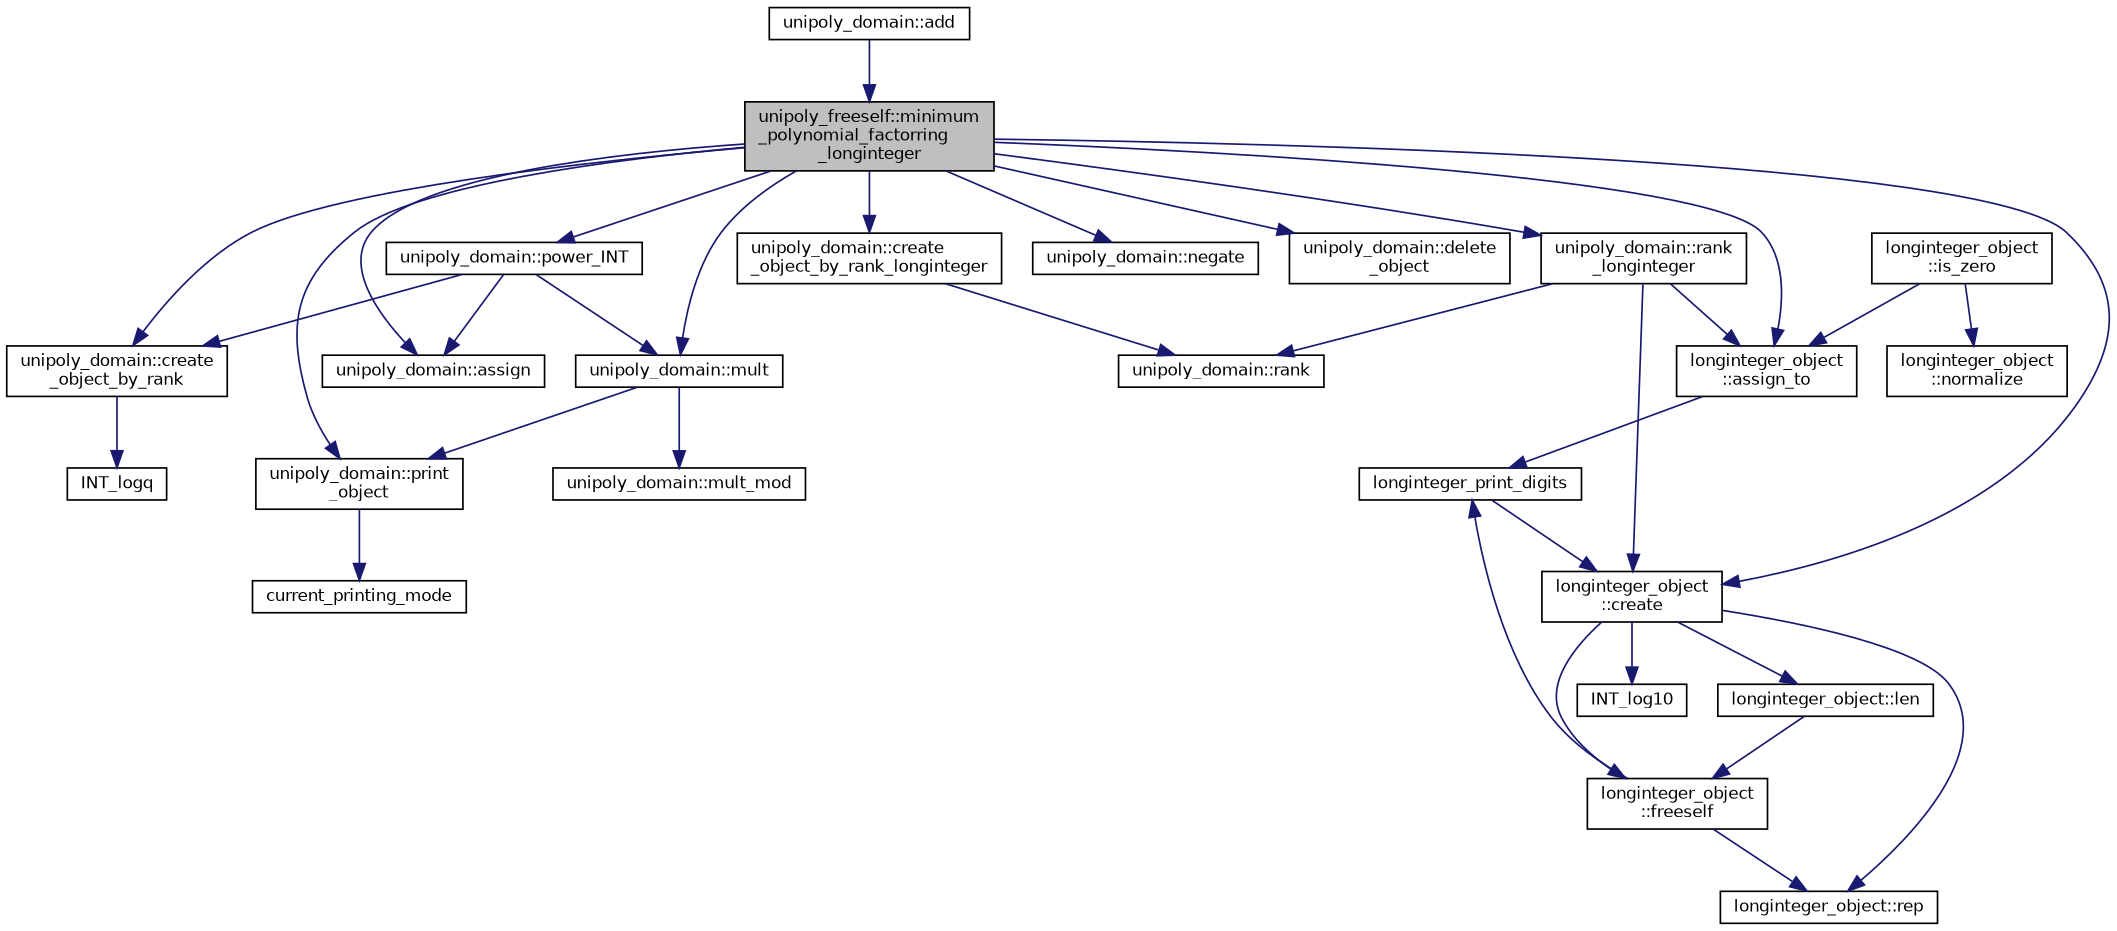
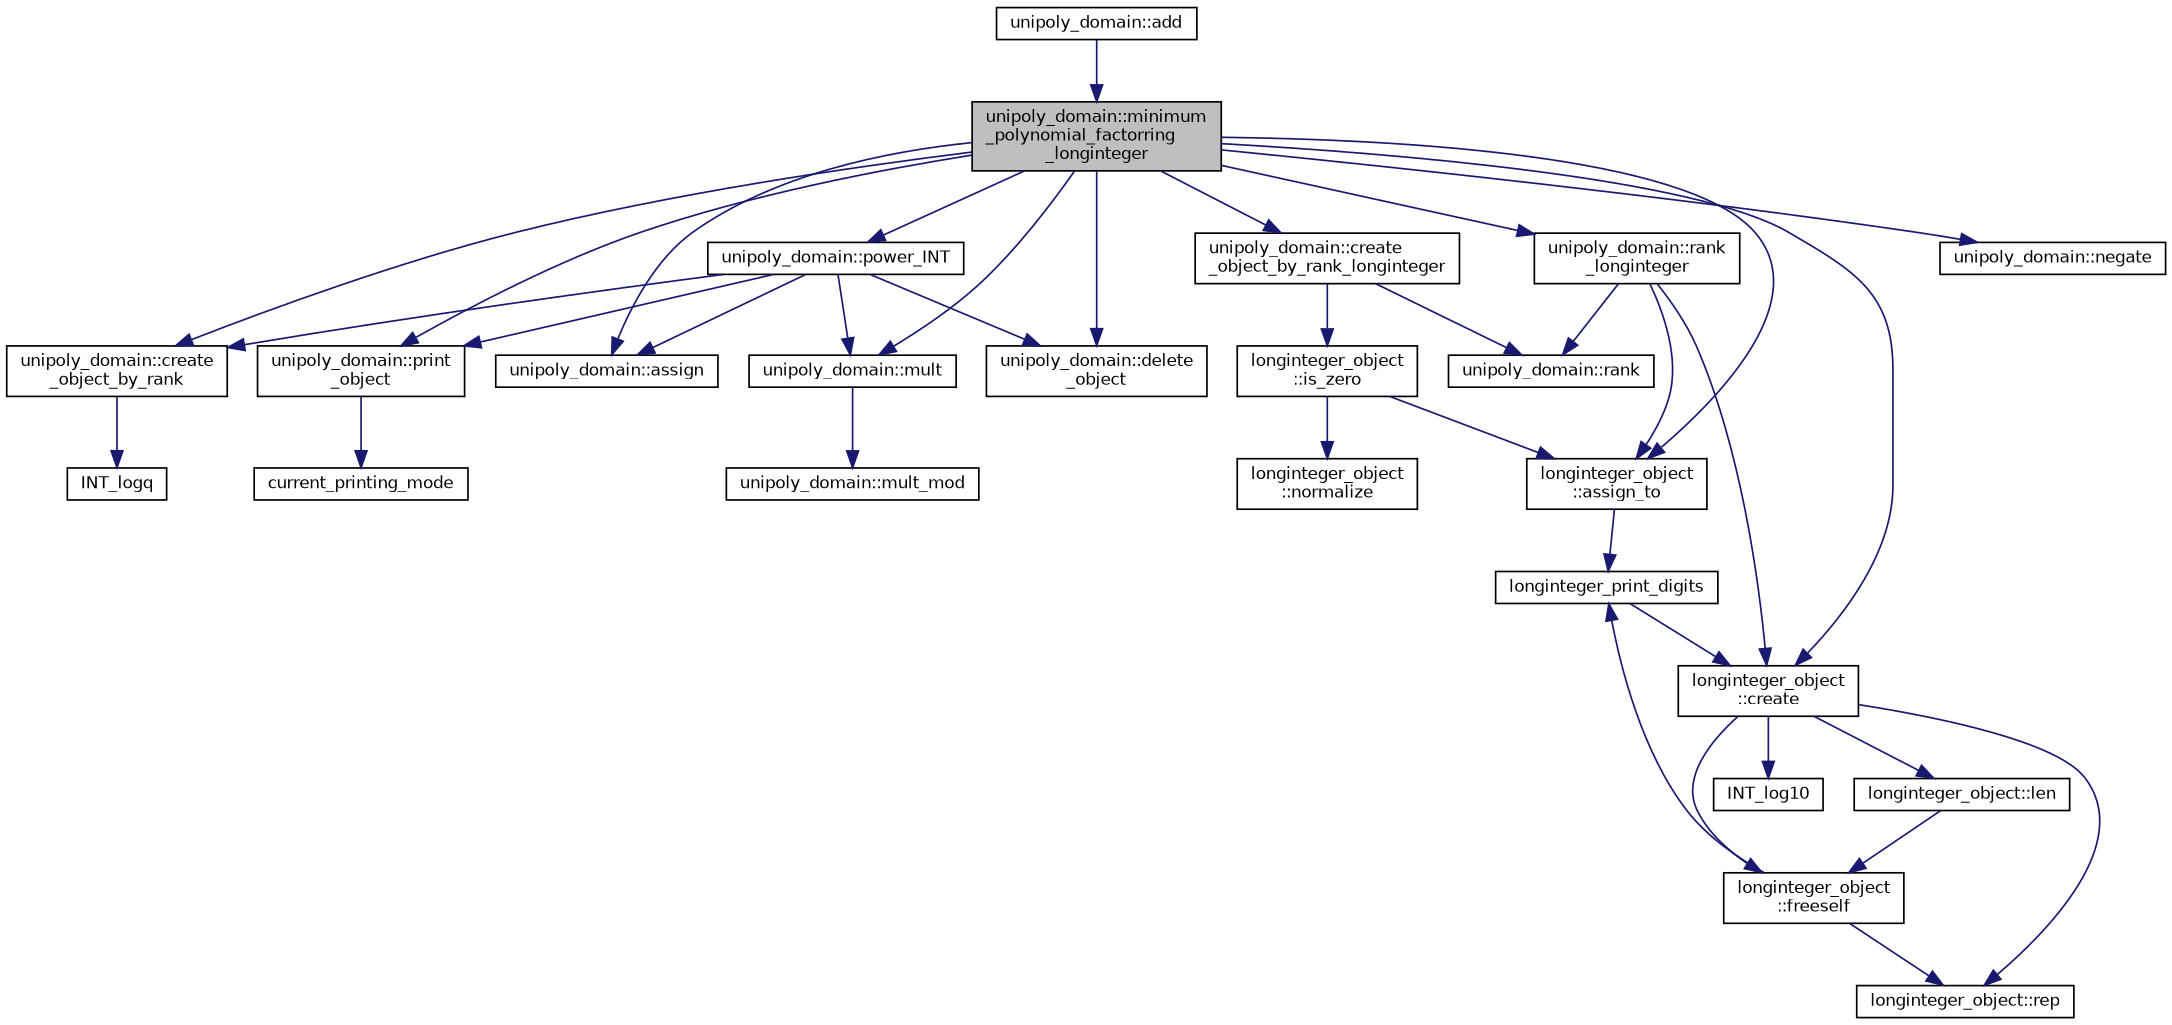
(869, 136) -> (1097, 136)
none -> (936, 302)
none -> (1327, 306)
(541, 420) -> (620, 310)
